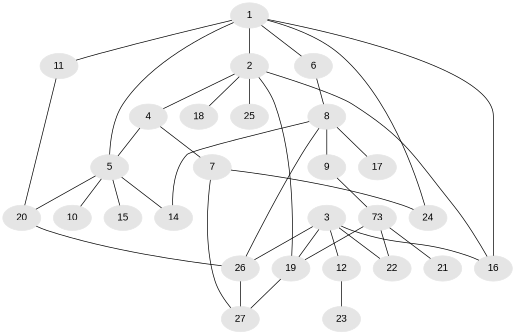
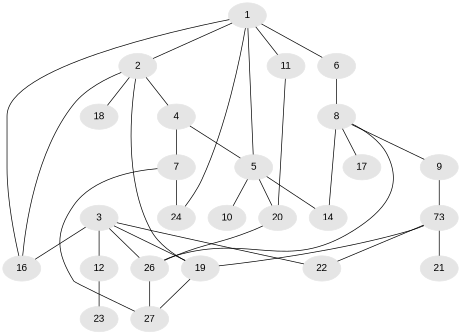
(249, 117) -> none
(123, 218) -> none
